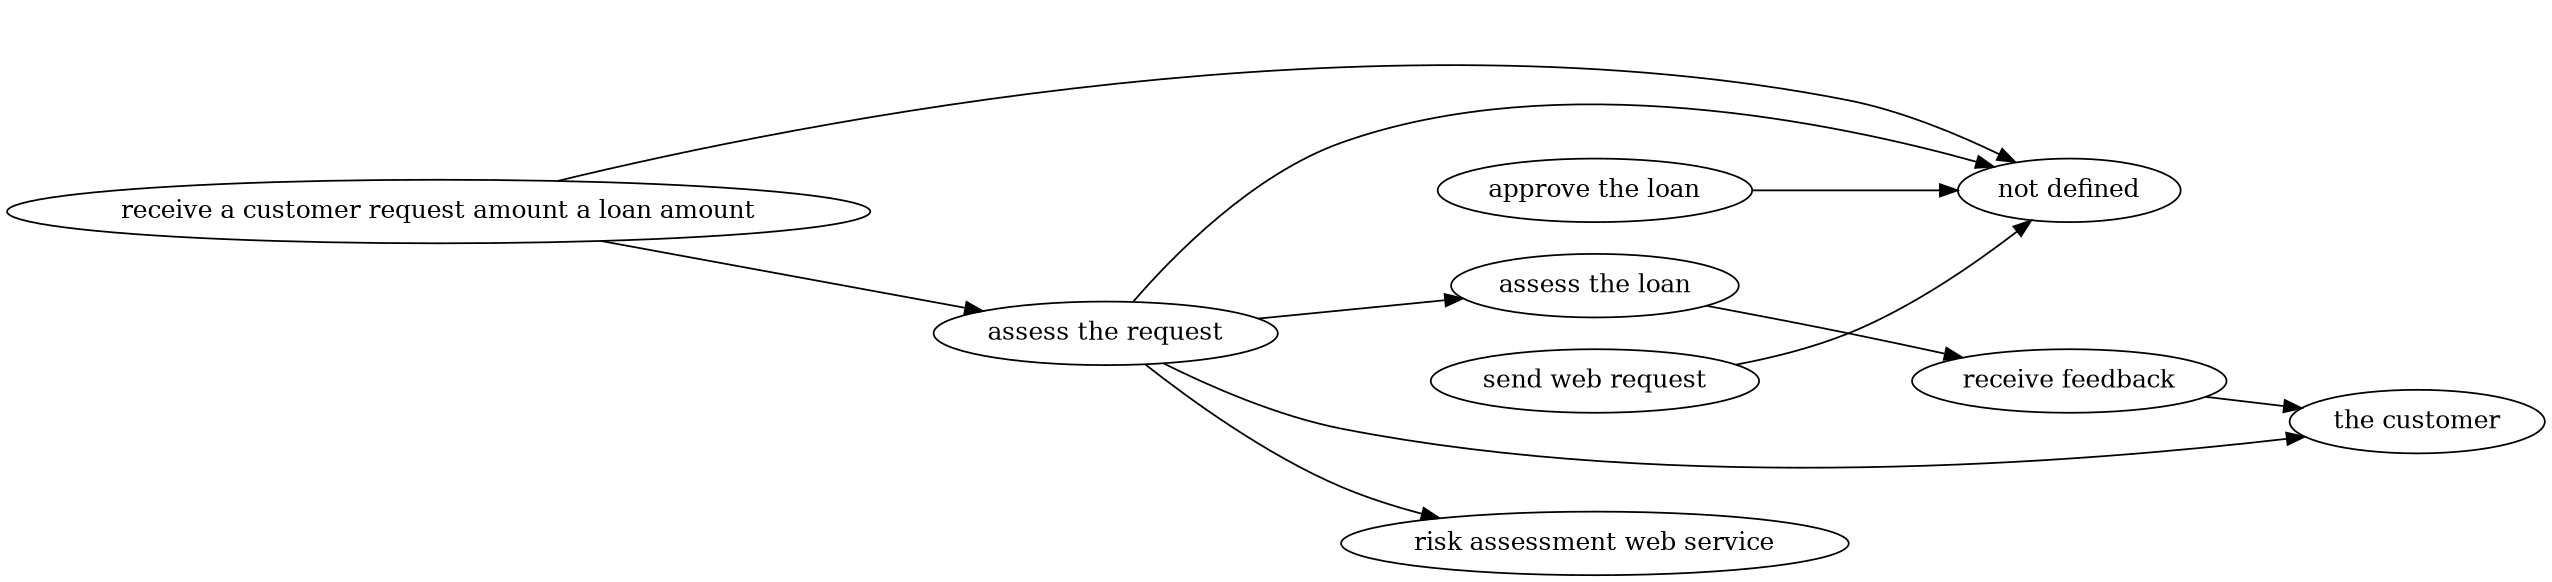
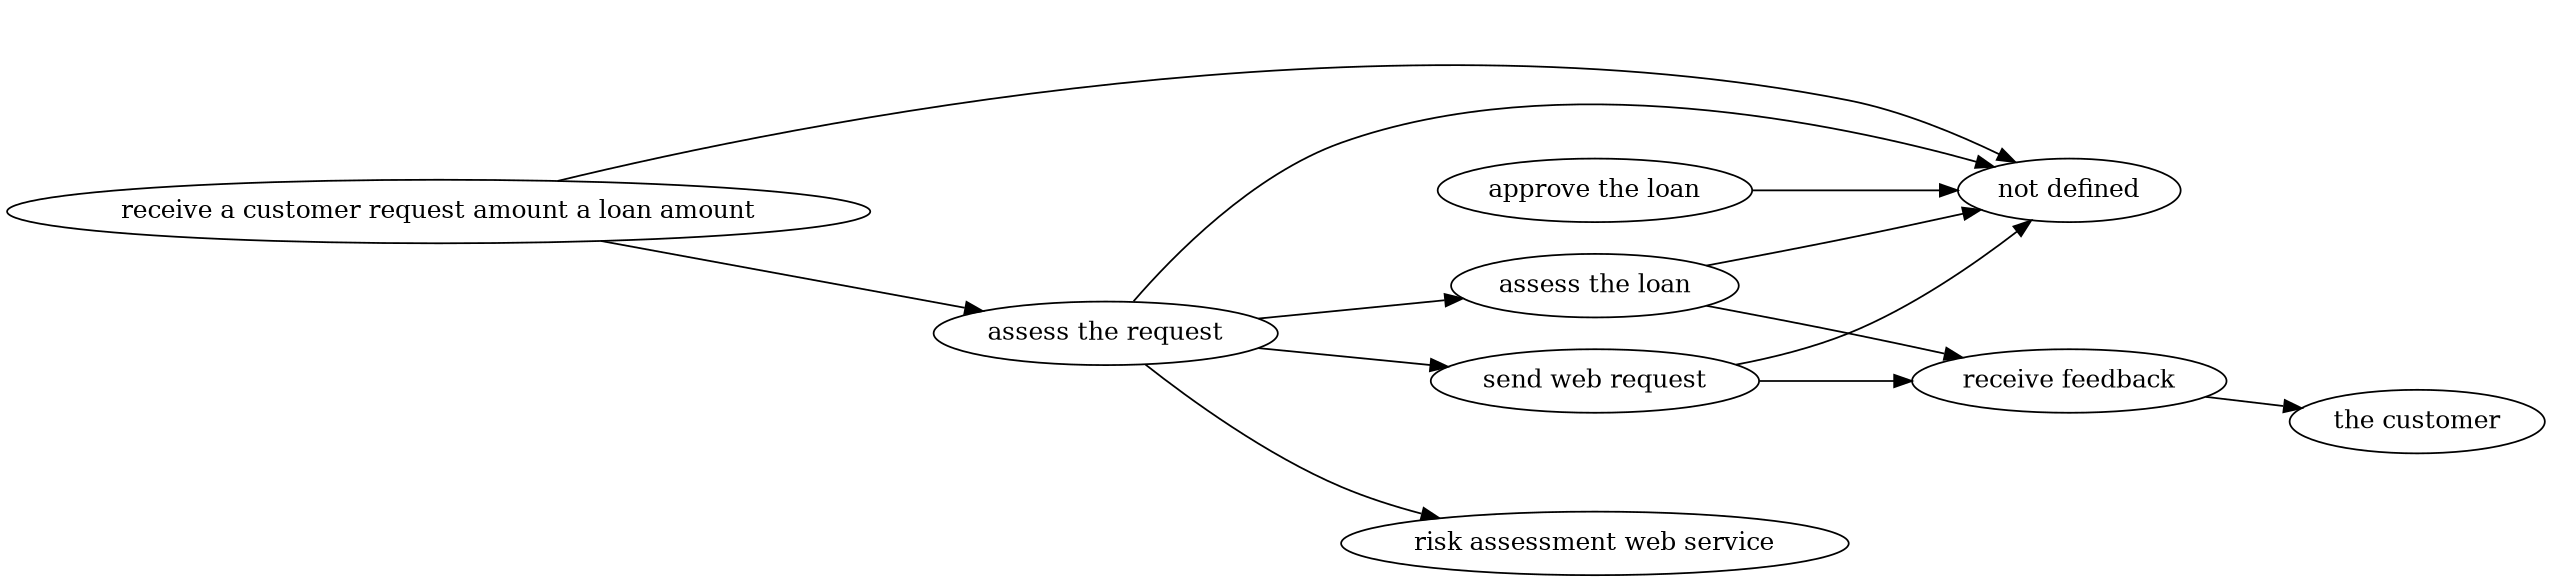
none -> (1835, 241)
none -> (1827, 381)
(1719, 466) -> (1344, 357)
